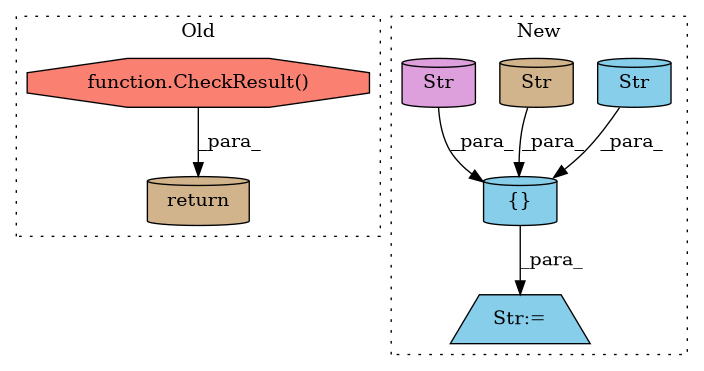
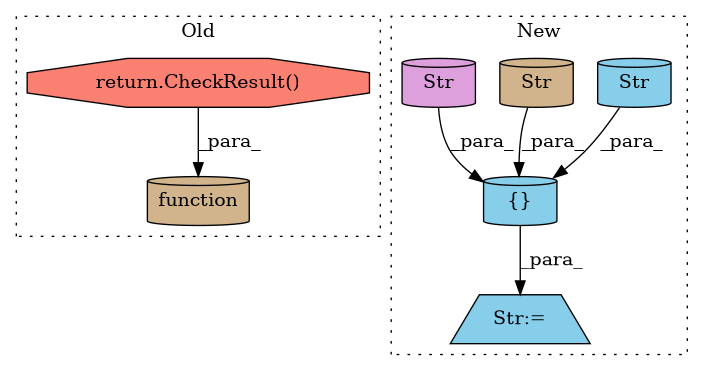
(198, 83) -> (198, 83)
(198, 201) -> (198, 201)
